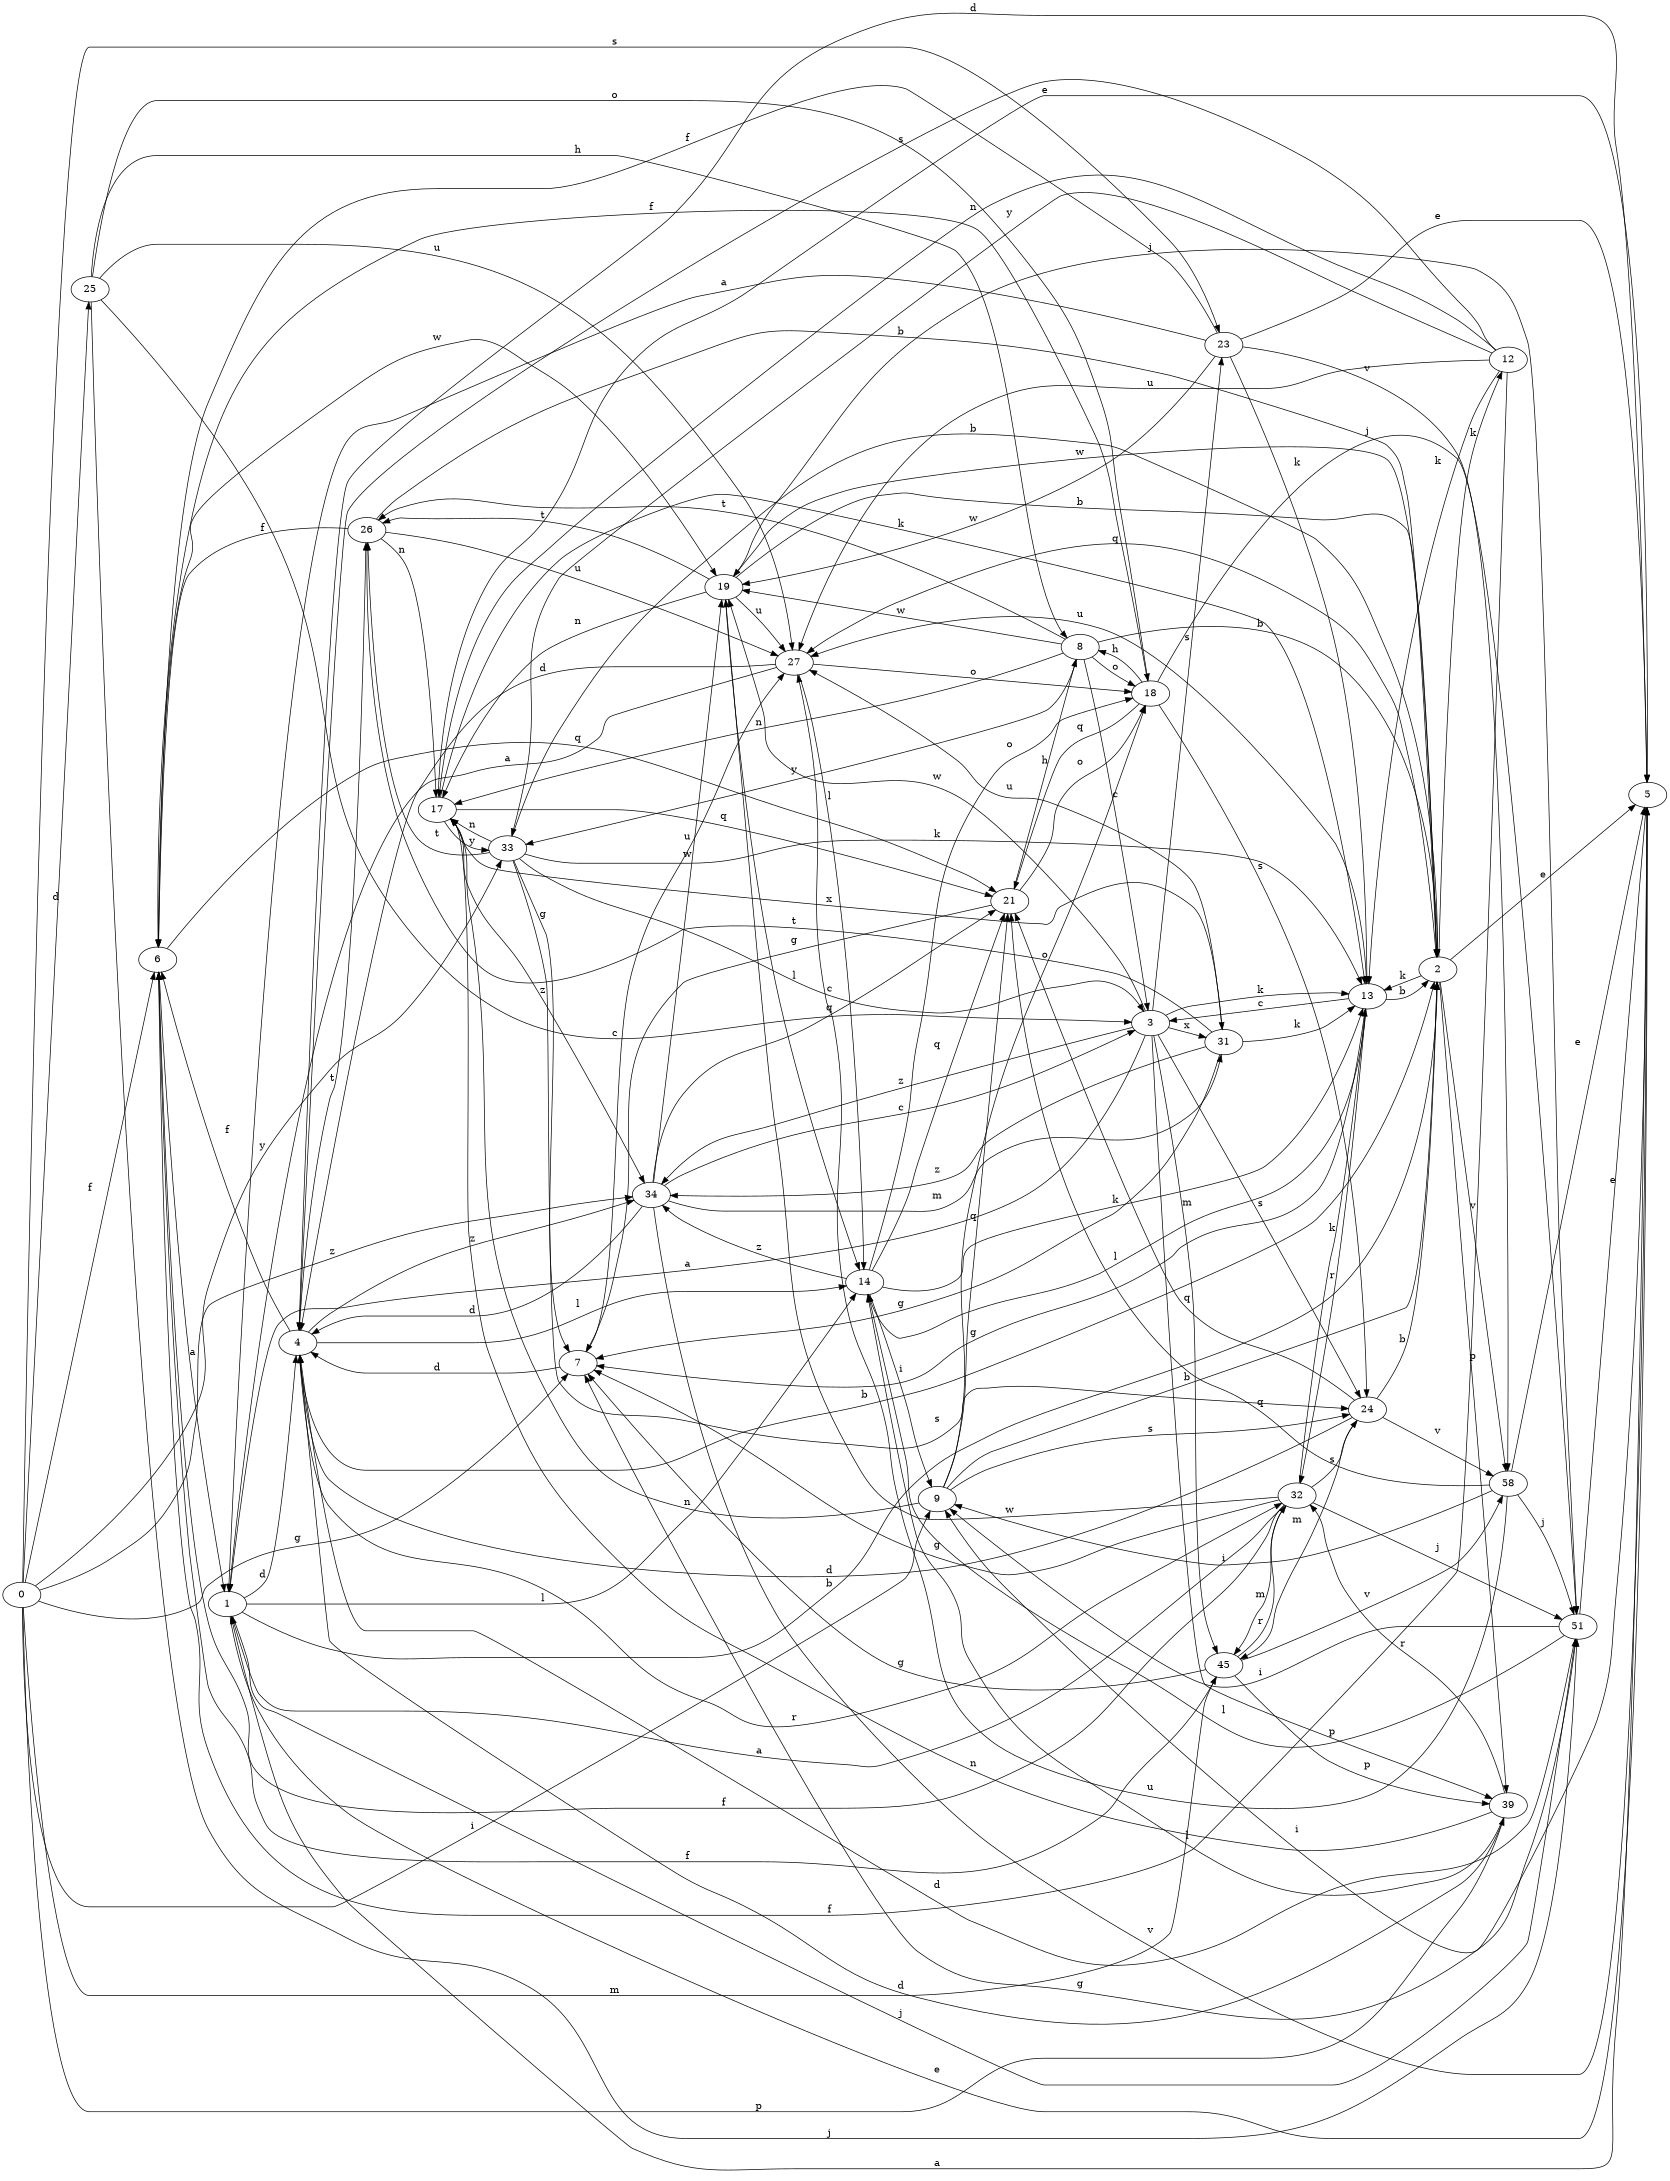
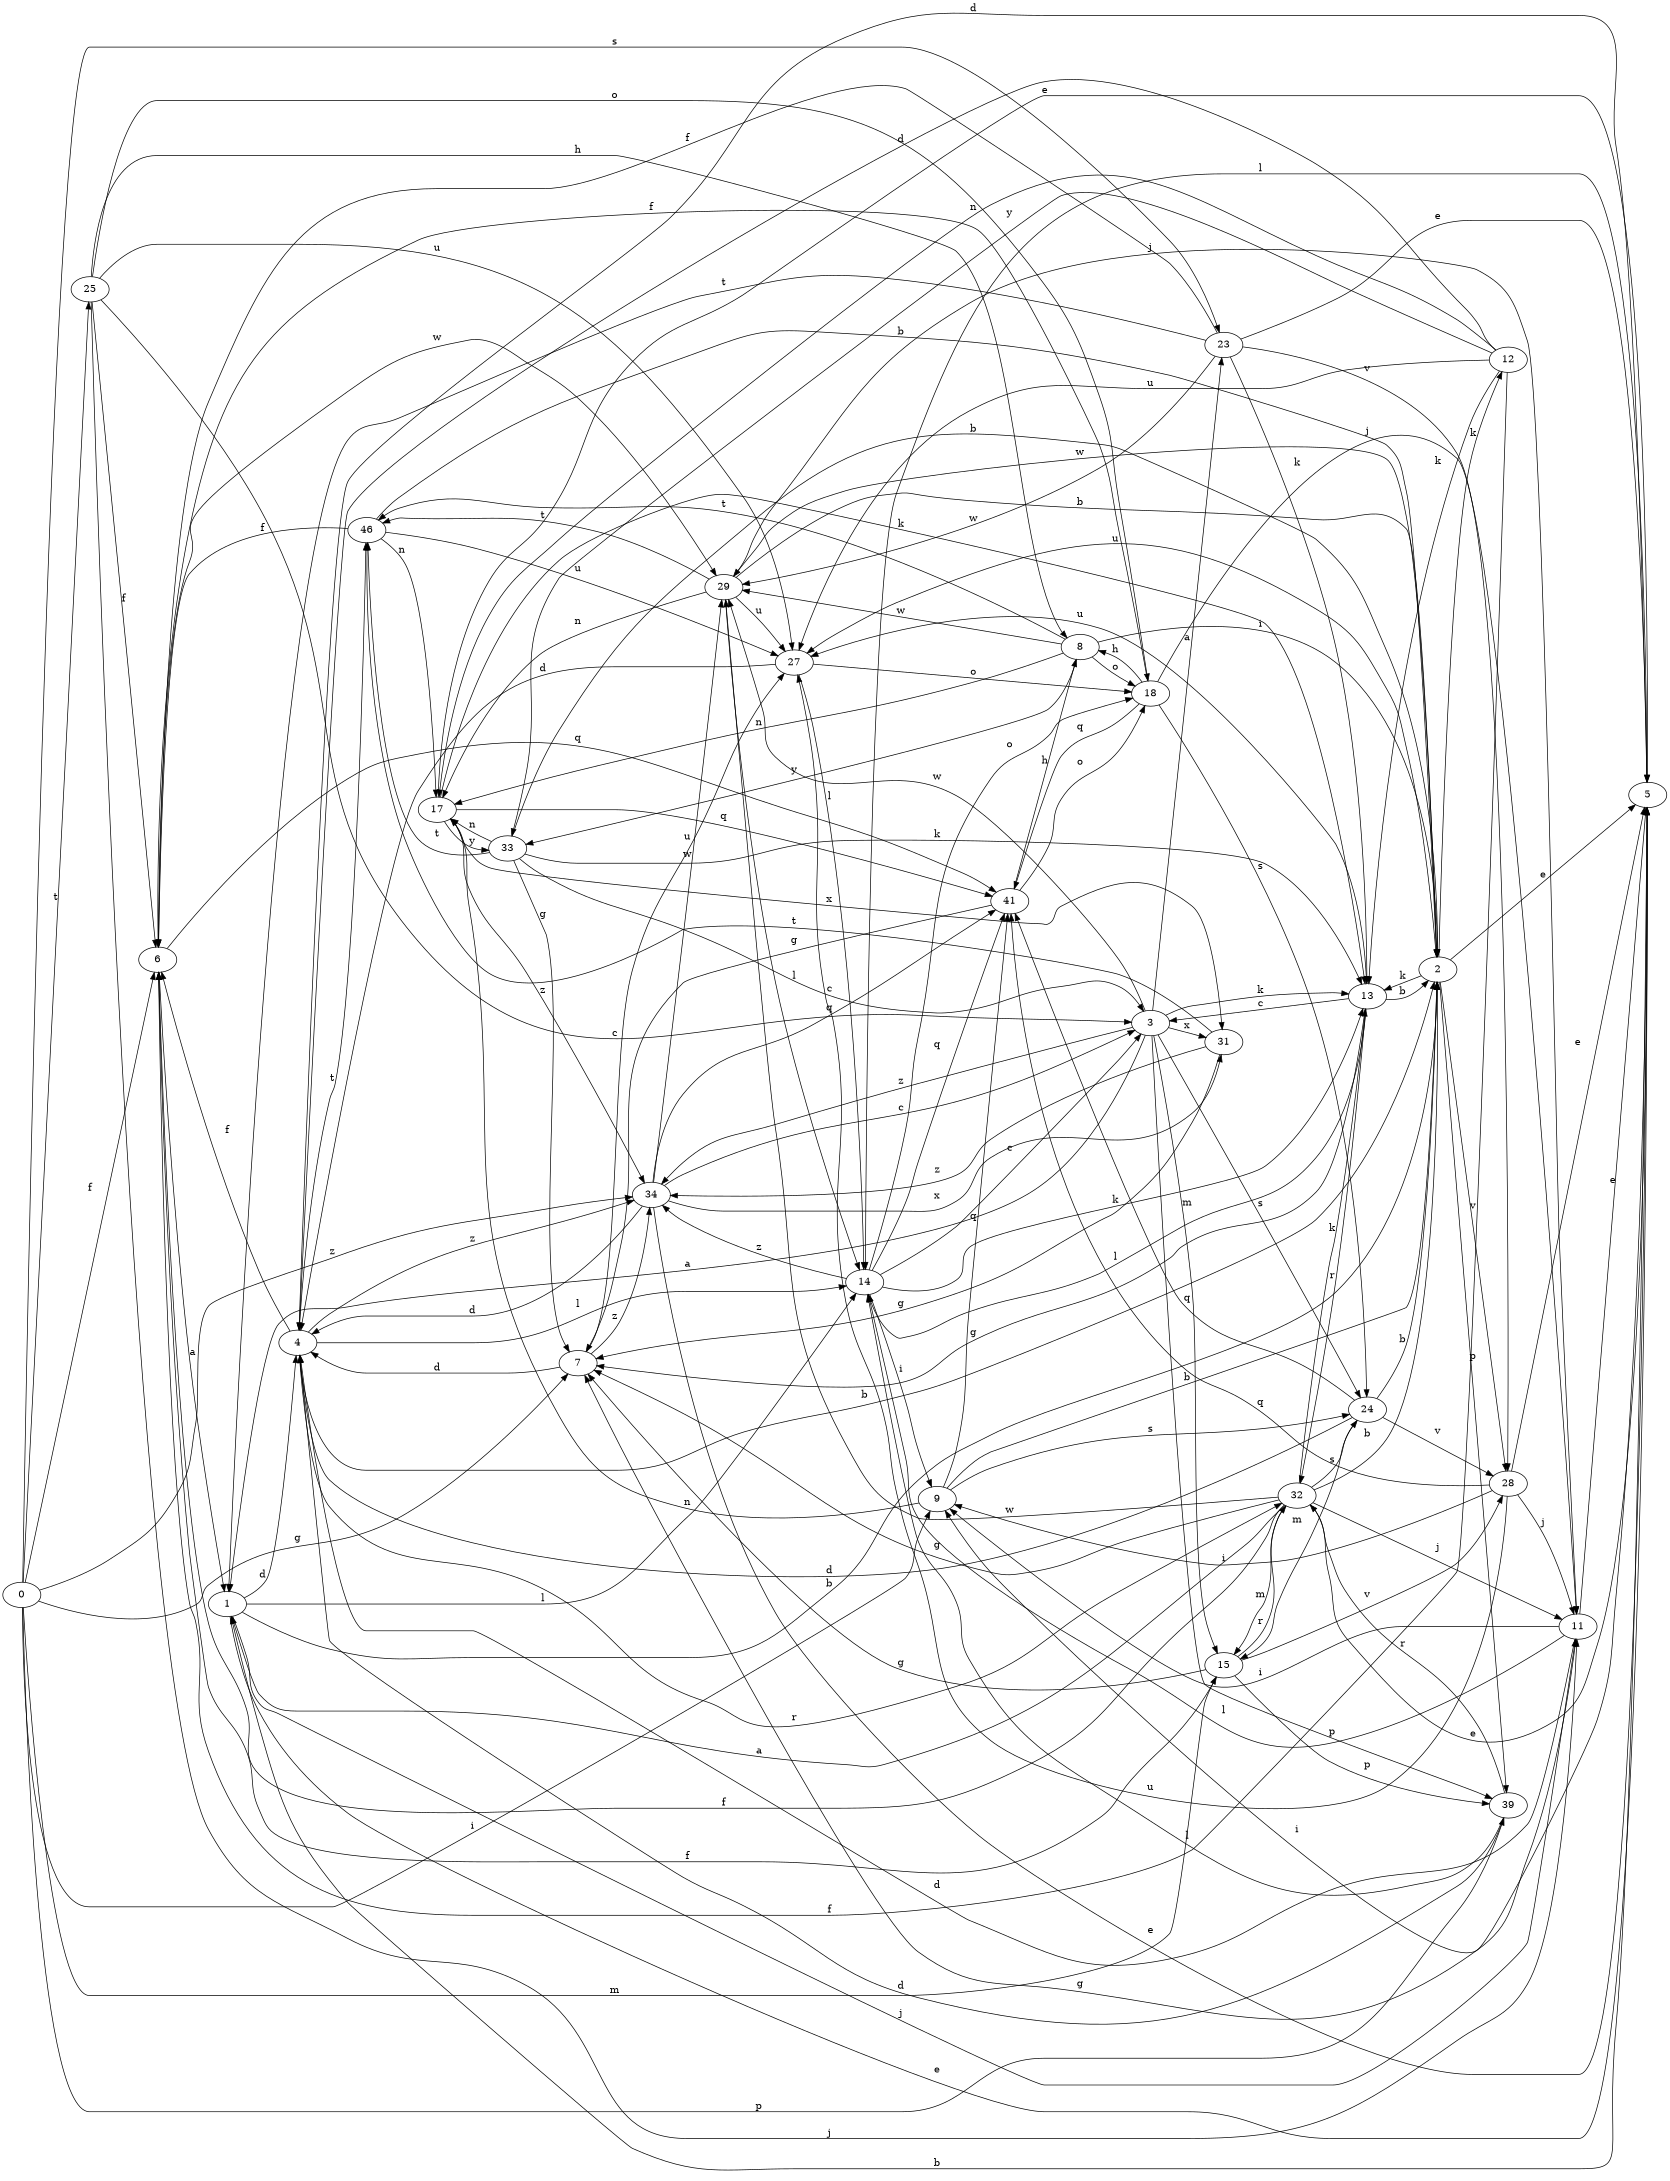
(901, 140) -> (901, 140)
none -> (1134, 185)
(724, 283) -> (724, 283)
(367, 530) -> (367, 530)
(1115, 539) -> (1115, 539)
(724, 587) -> (724, 587)
none -> (124, 621)
(1260, 624) -> (1260, 624)
(1187, 638) -> (1187, 638)
(1070, 810) -> none
(1117, 822) -> (1016, 1166)
(56, 897) -> (56, 897)
(1010, 901) -> (1010, 901)
(331, 987) -> none
(1299, 1035) -> none
(993, 1109) -> none
(937, 1196) -> (937, 1196)
(226, 1234) -> none
none -> (1427, 1262)
none -> (633, 1290)
(664, 1417) -> none
(1508, 1484) -> (1508, 1484)
none -> (1614, 1570)
(682, 1616) -> none
(1578, 1627) -> (1578, 1627)
(1224, 1665) -> (1224, 1665)
(1151, 1930) -> (1151, 1930)
(937, 2164) -> (937, 2164)
